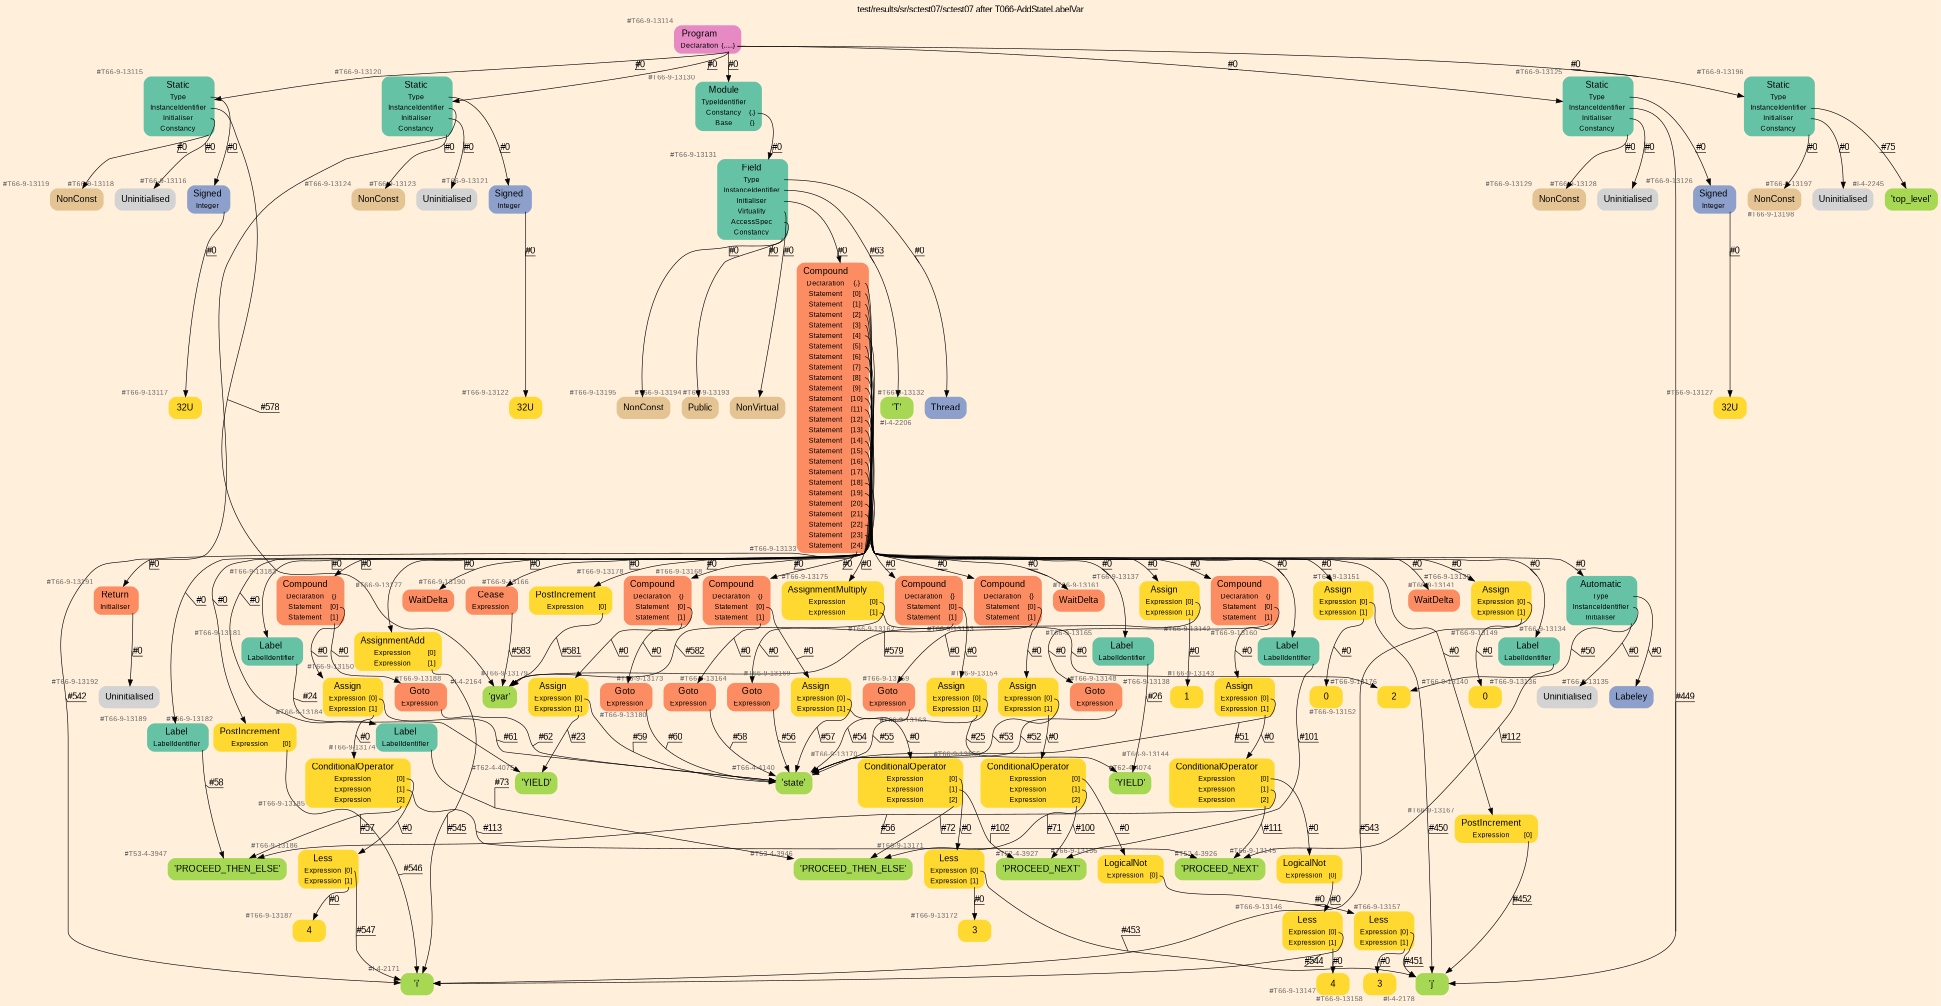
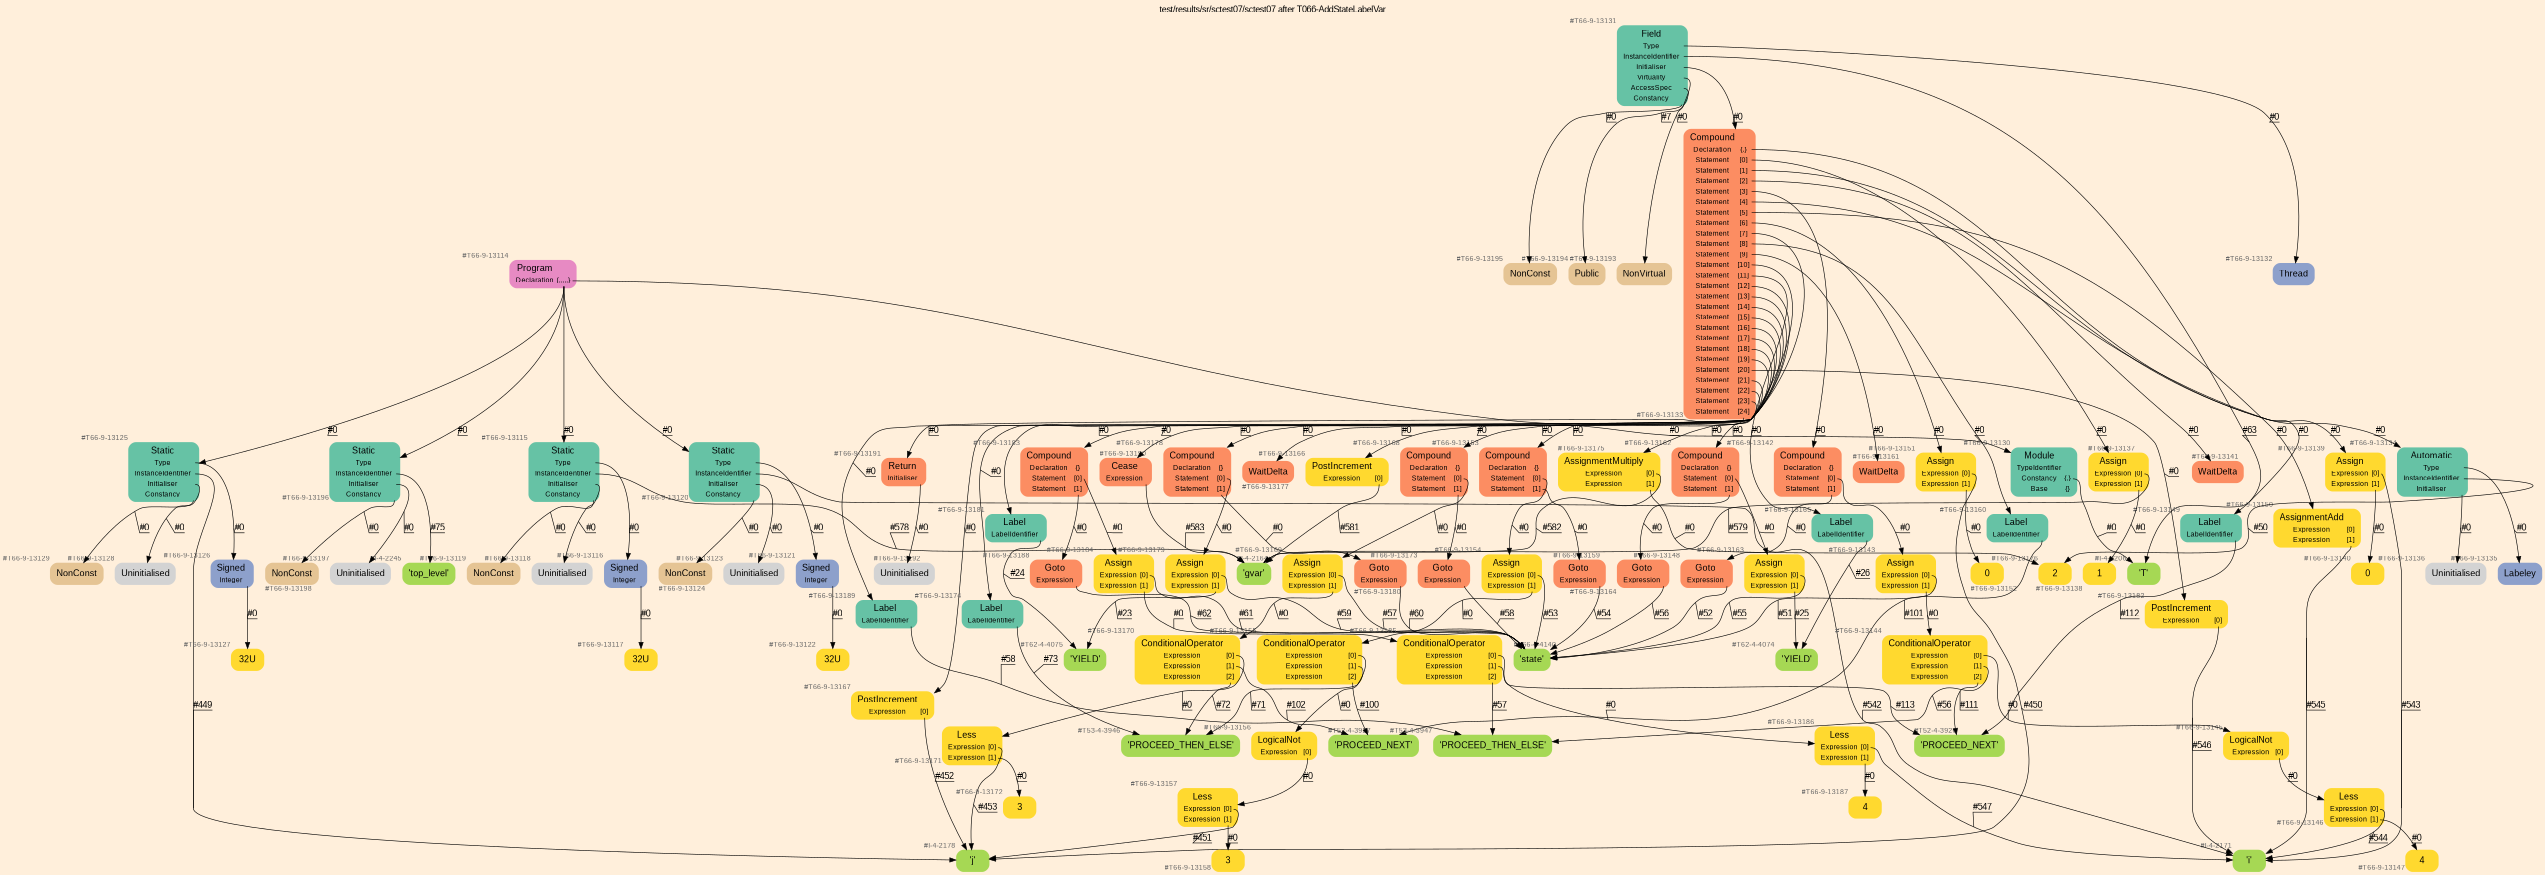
(773, 129) -> (2092, 525)
(774, 251) -> (1667, 117)
